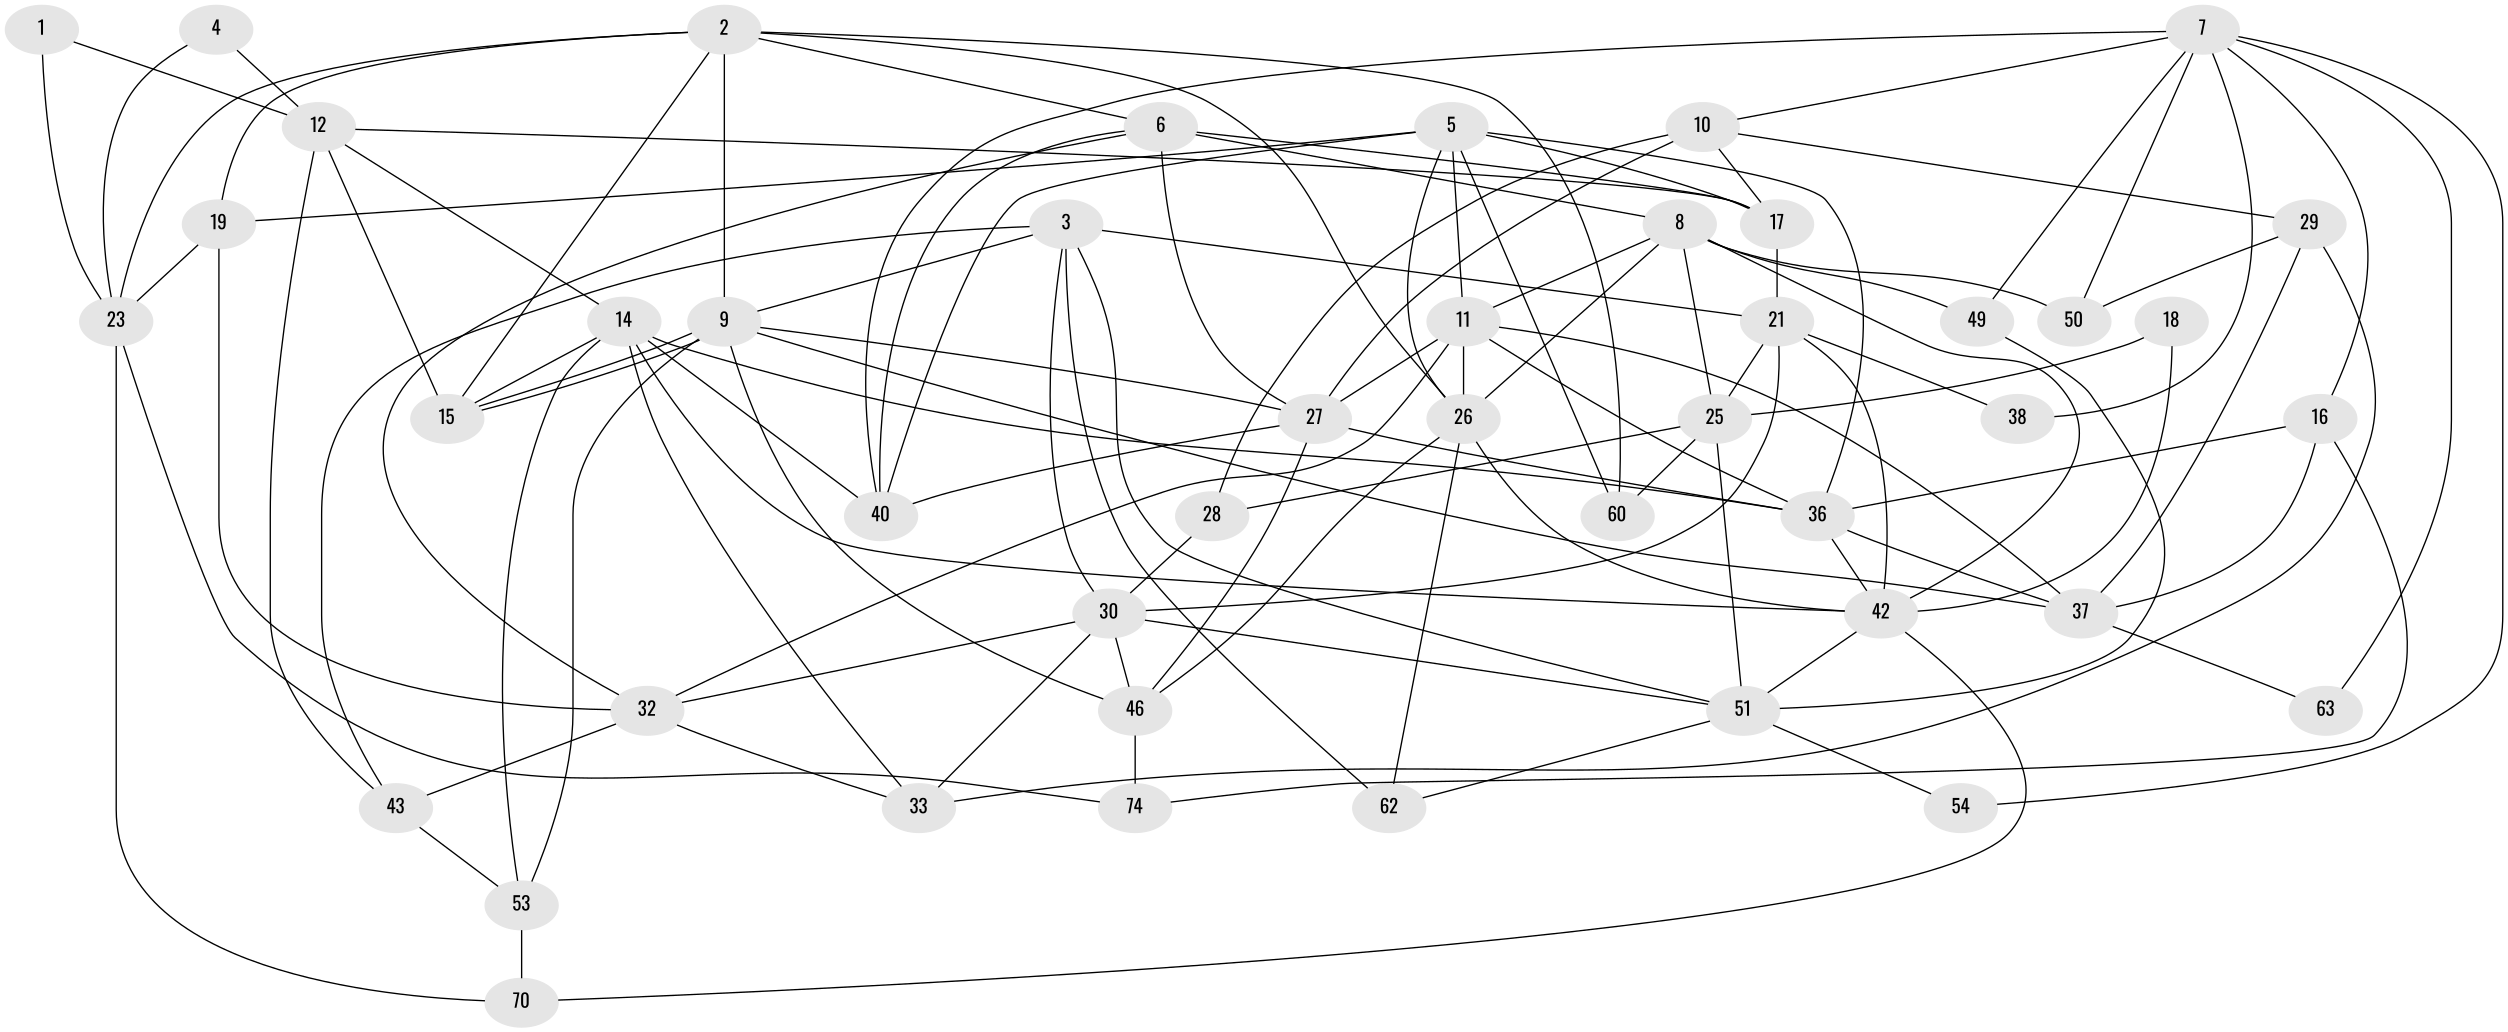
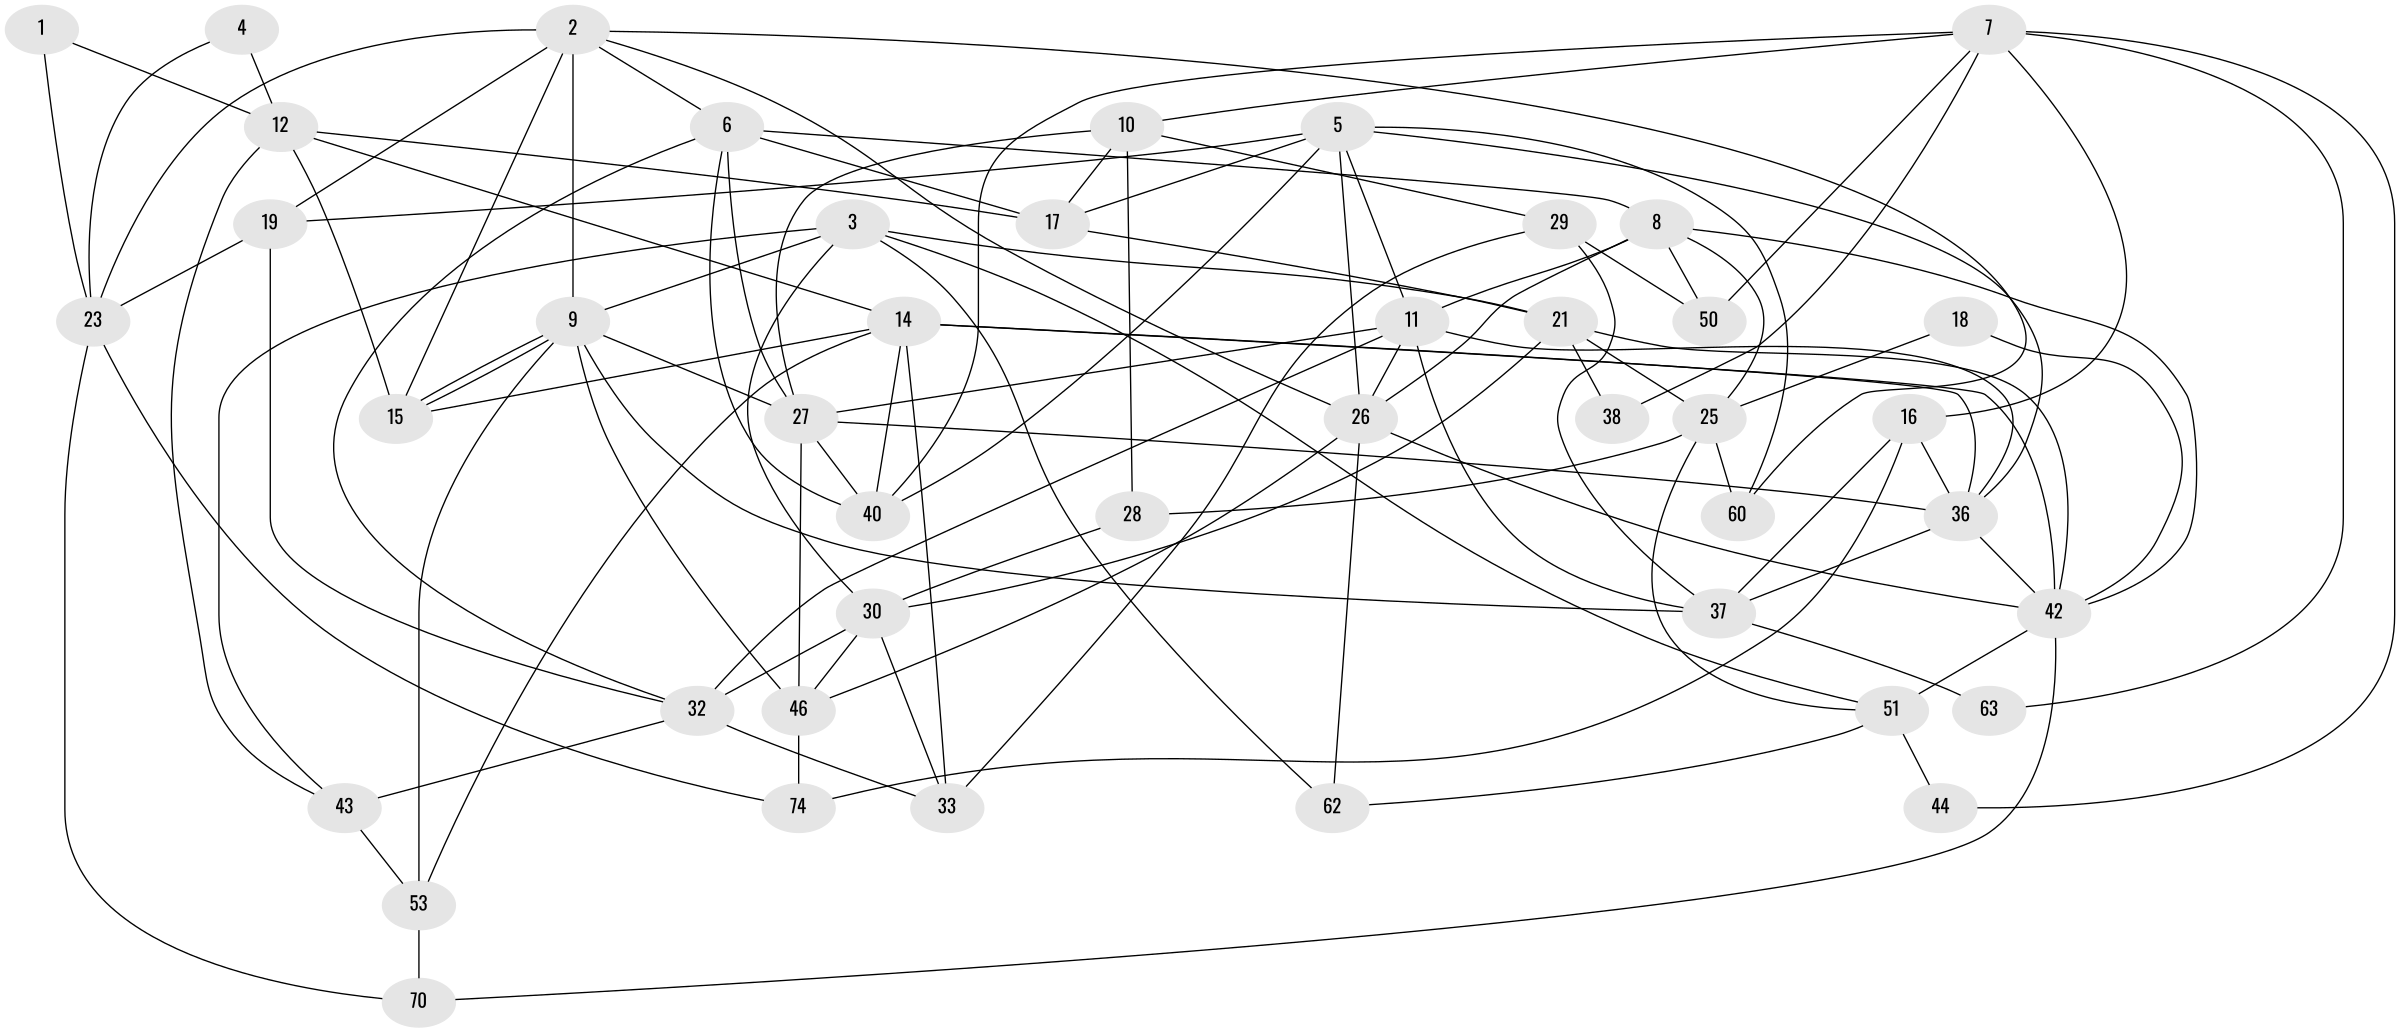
(1977, 322) -> none
(1427, 662) -> none
(1961, 808) -> (1941, 808)
